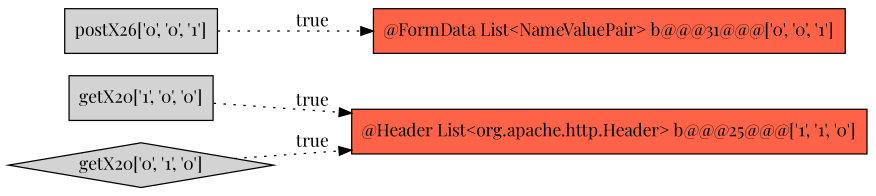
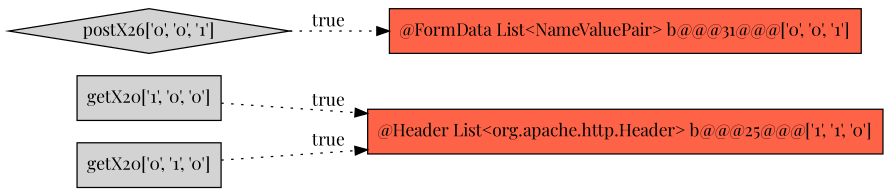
(141, 31) -> (149, 31)
(141, 165) -> (149, 165)
